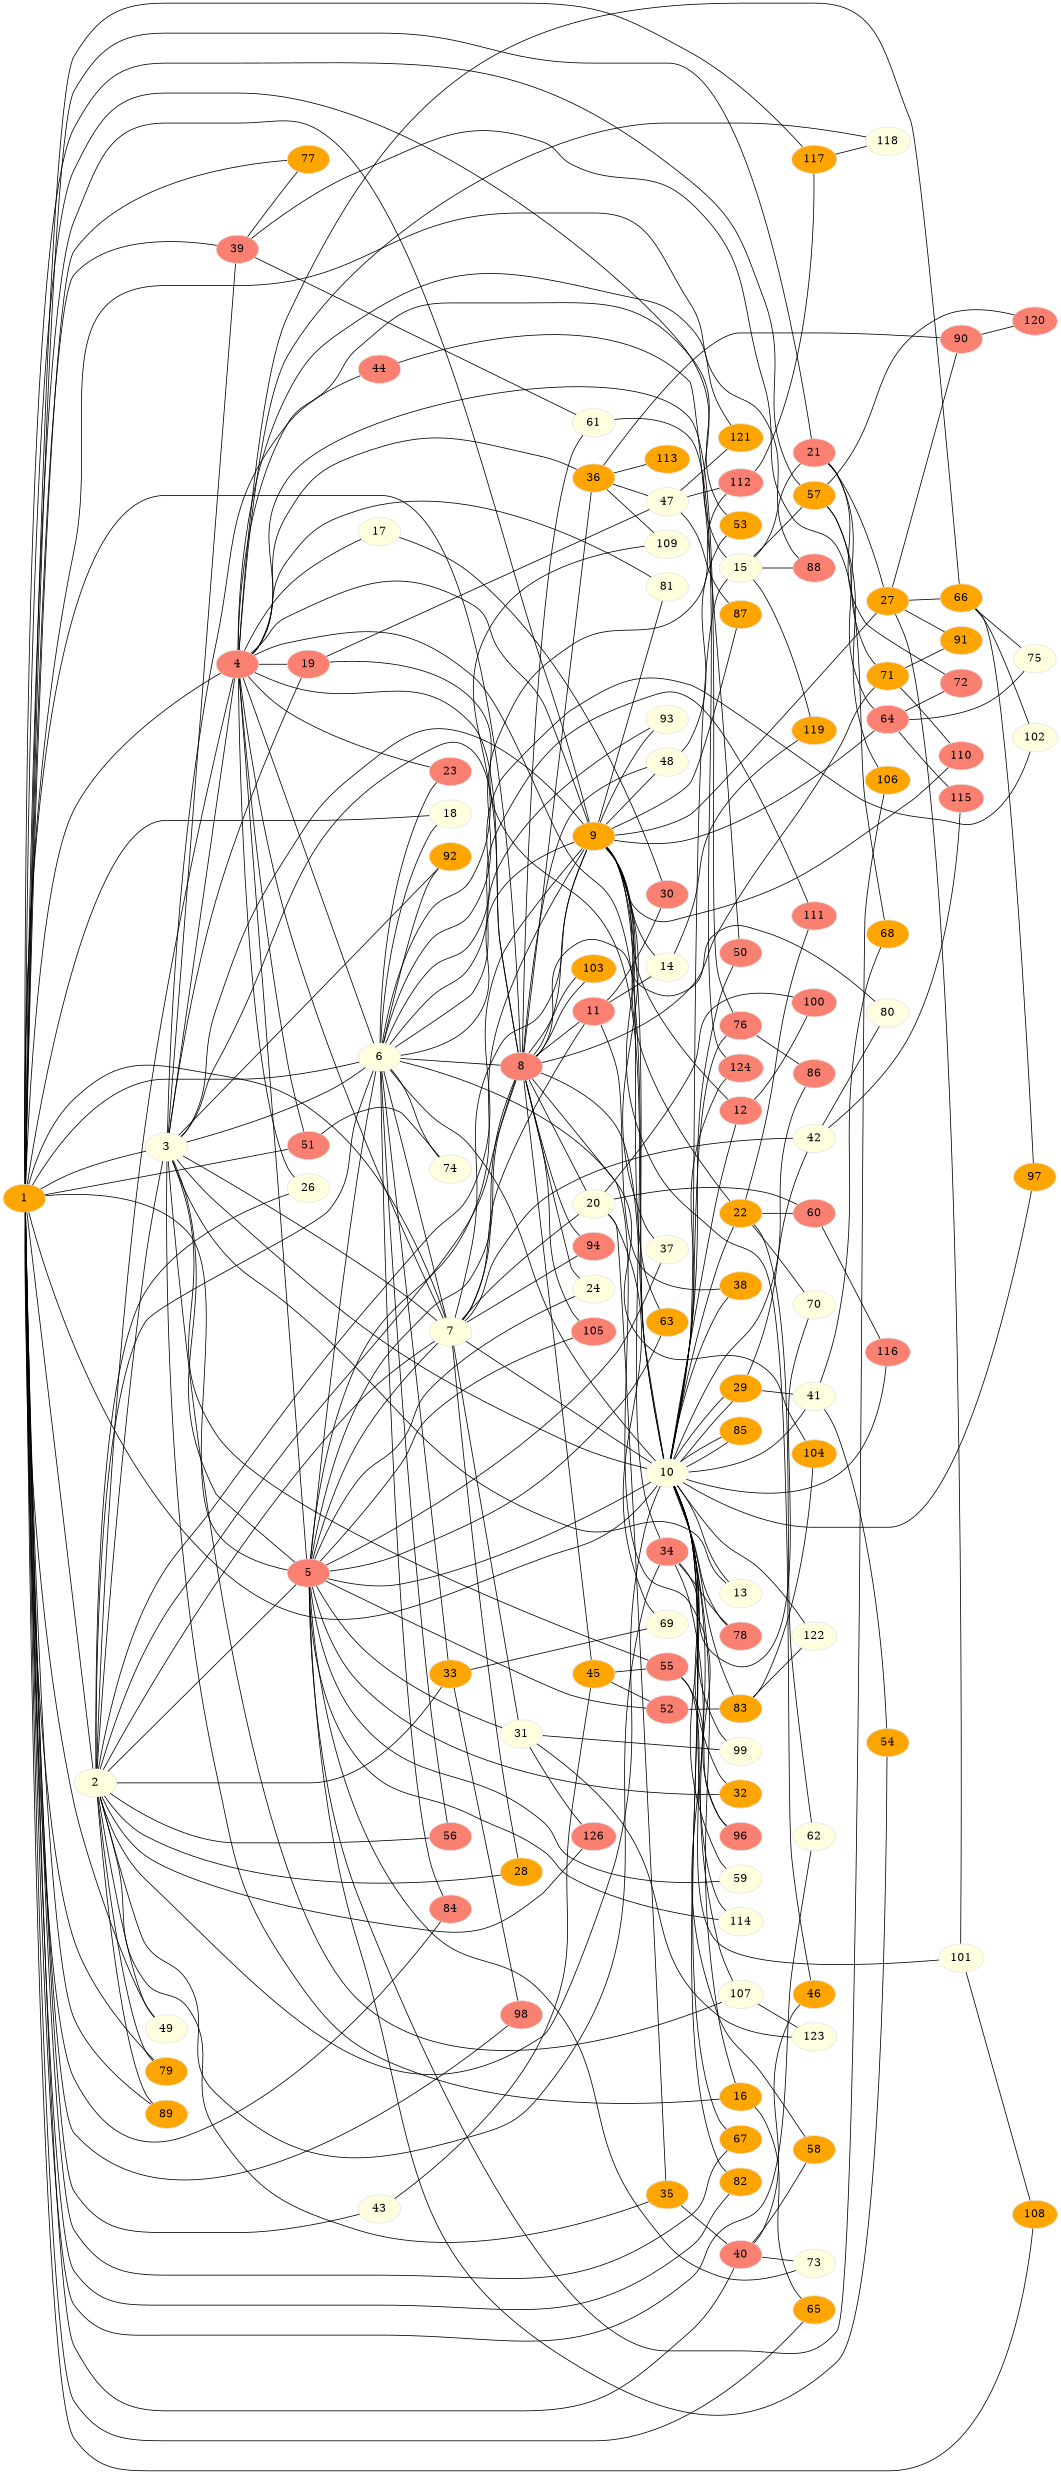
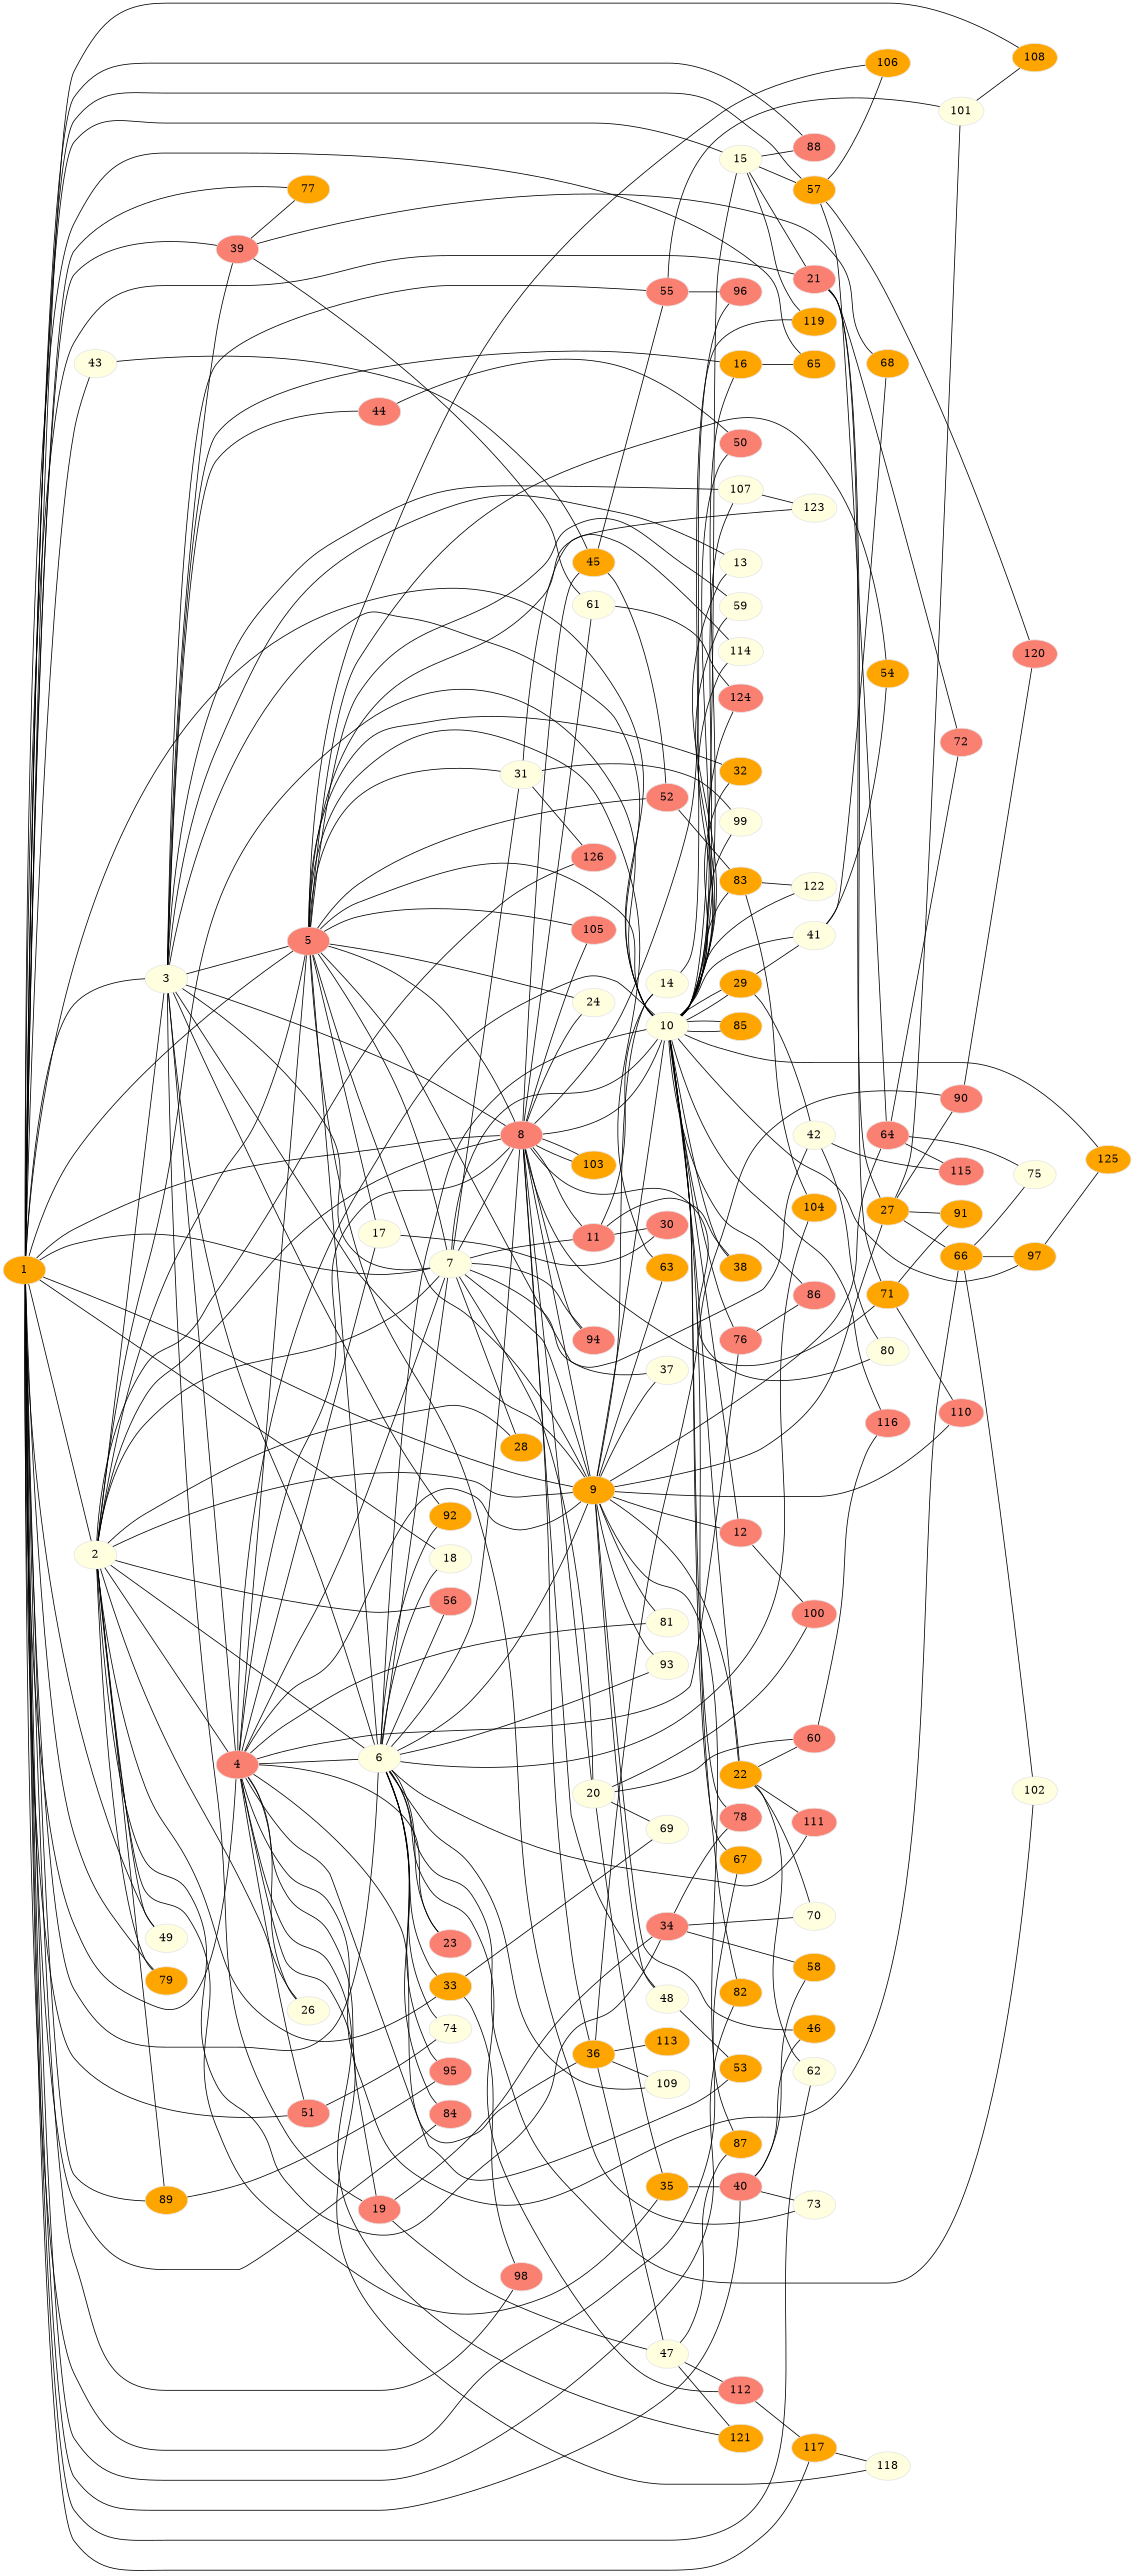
none -> (346, 1094)
none -> (1108, 1160)
none -> (450, 2072)
